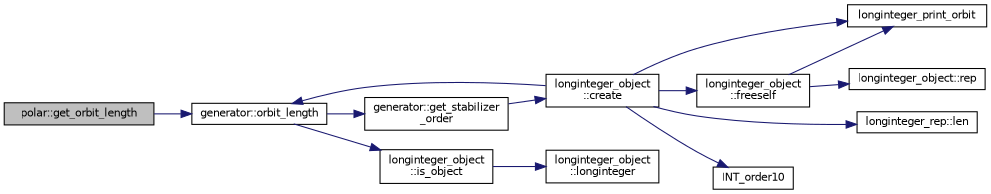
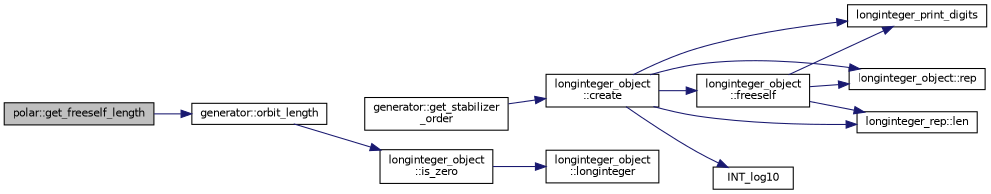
(917, 16) -> (917, 16)
(423, 83) -> (749, 61)
none -> (832, 106)
(79, 114) -> (79, 114)
(340, 114) -> none
(436, 167) -> (436, 167)
(753, 178) -> (753, 178)
